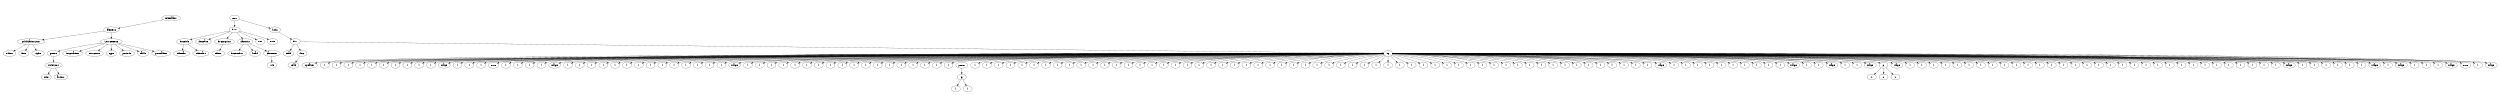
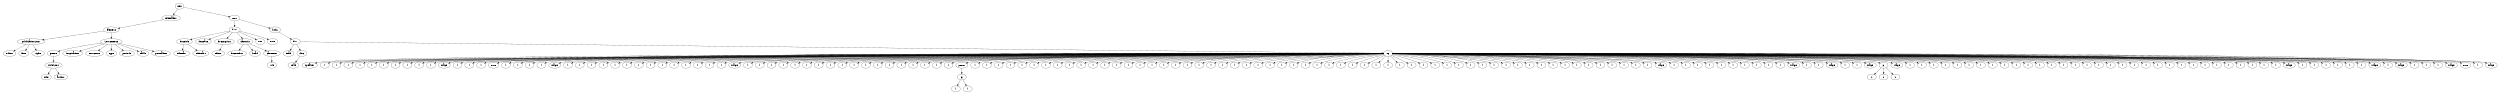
none -> (180, 6)
none -> (1175, 55)
